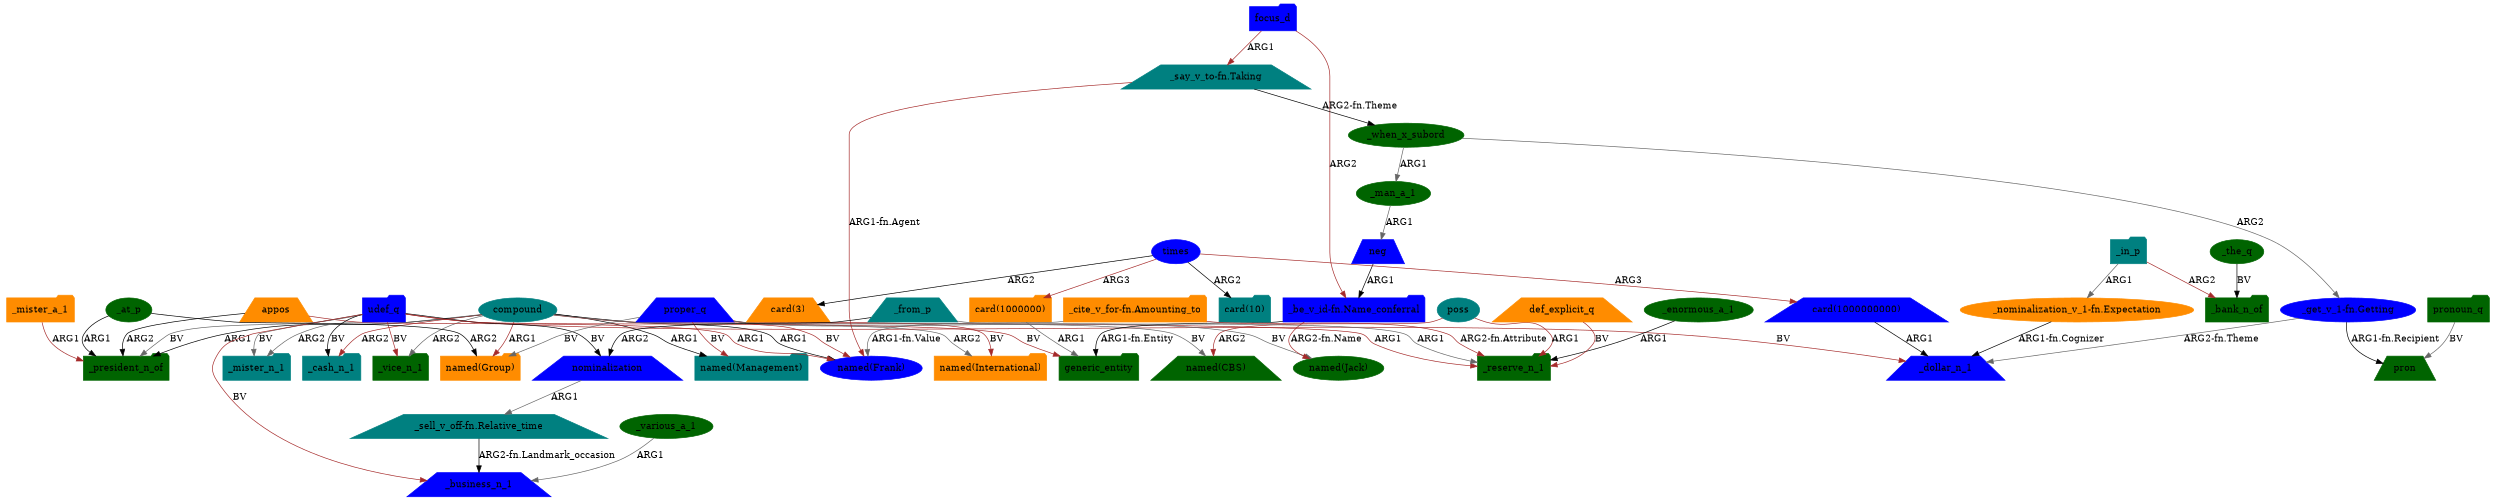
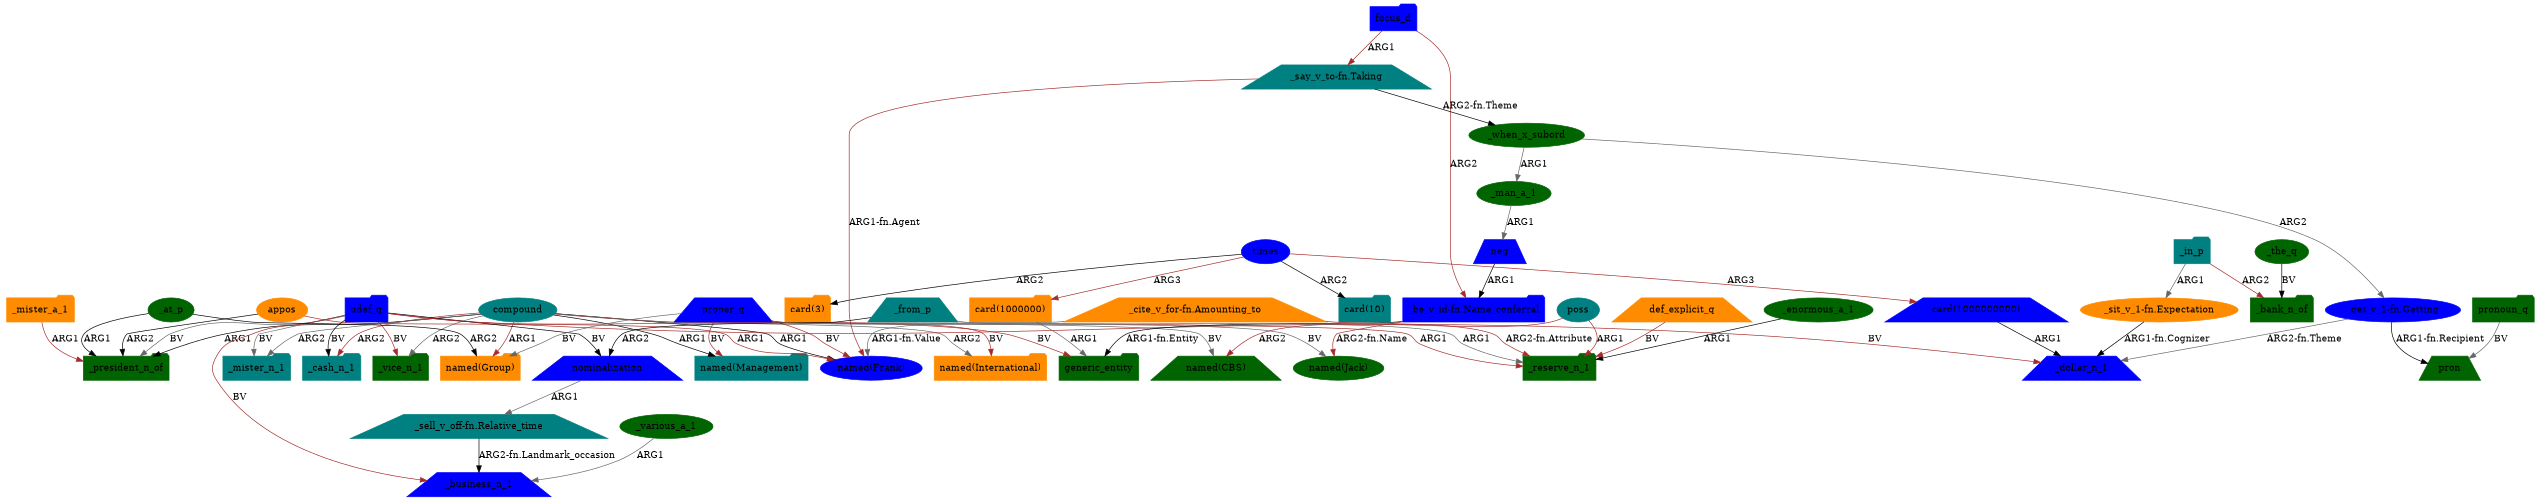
(276, 310) -> (282, 310)
(788, 310) -> (808, 310)
(1135, 310) -> (1195, 310)
(2077, 310) -> (2159, 310)
